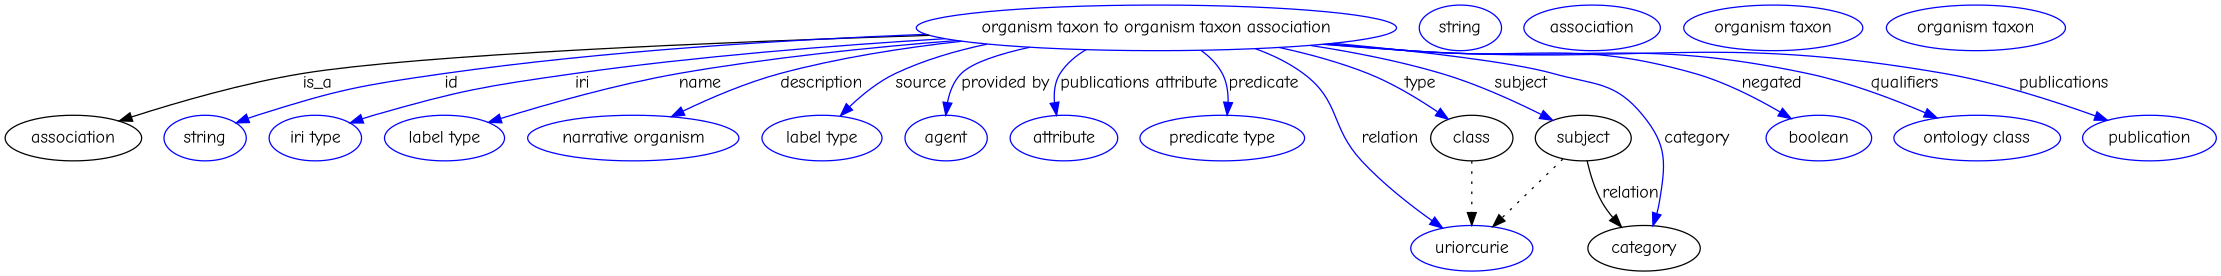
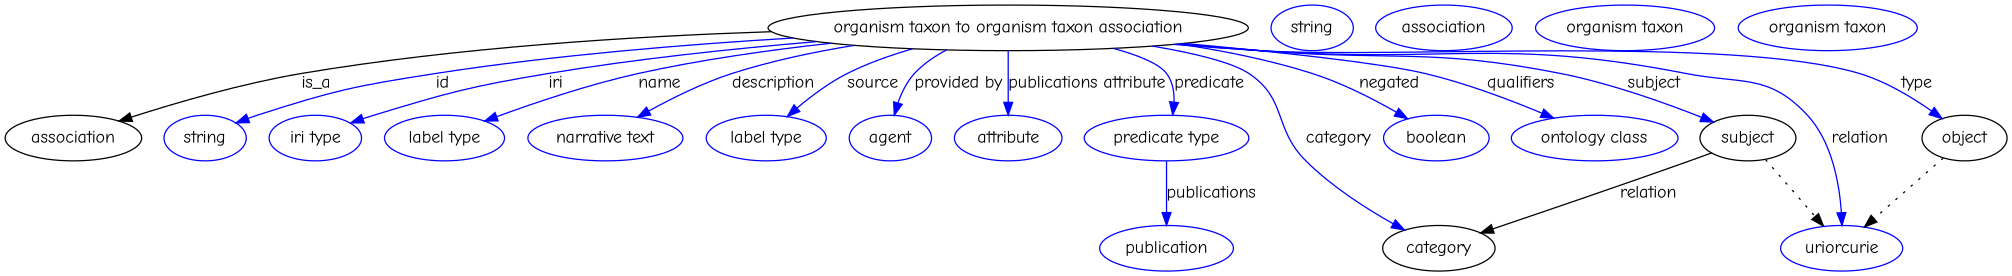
(1156, 28) -> (1008, 28)
(1732, 52) -> (1167, 187)
(633, 138) -> (605, 138)
(1472, 138) -> (1964, 138)
